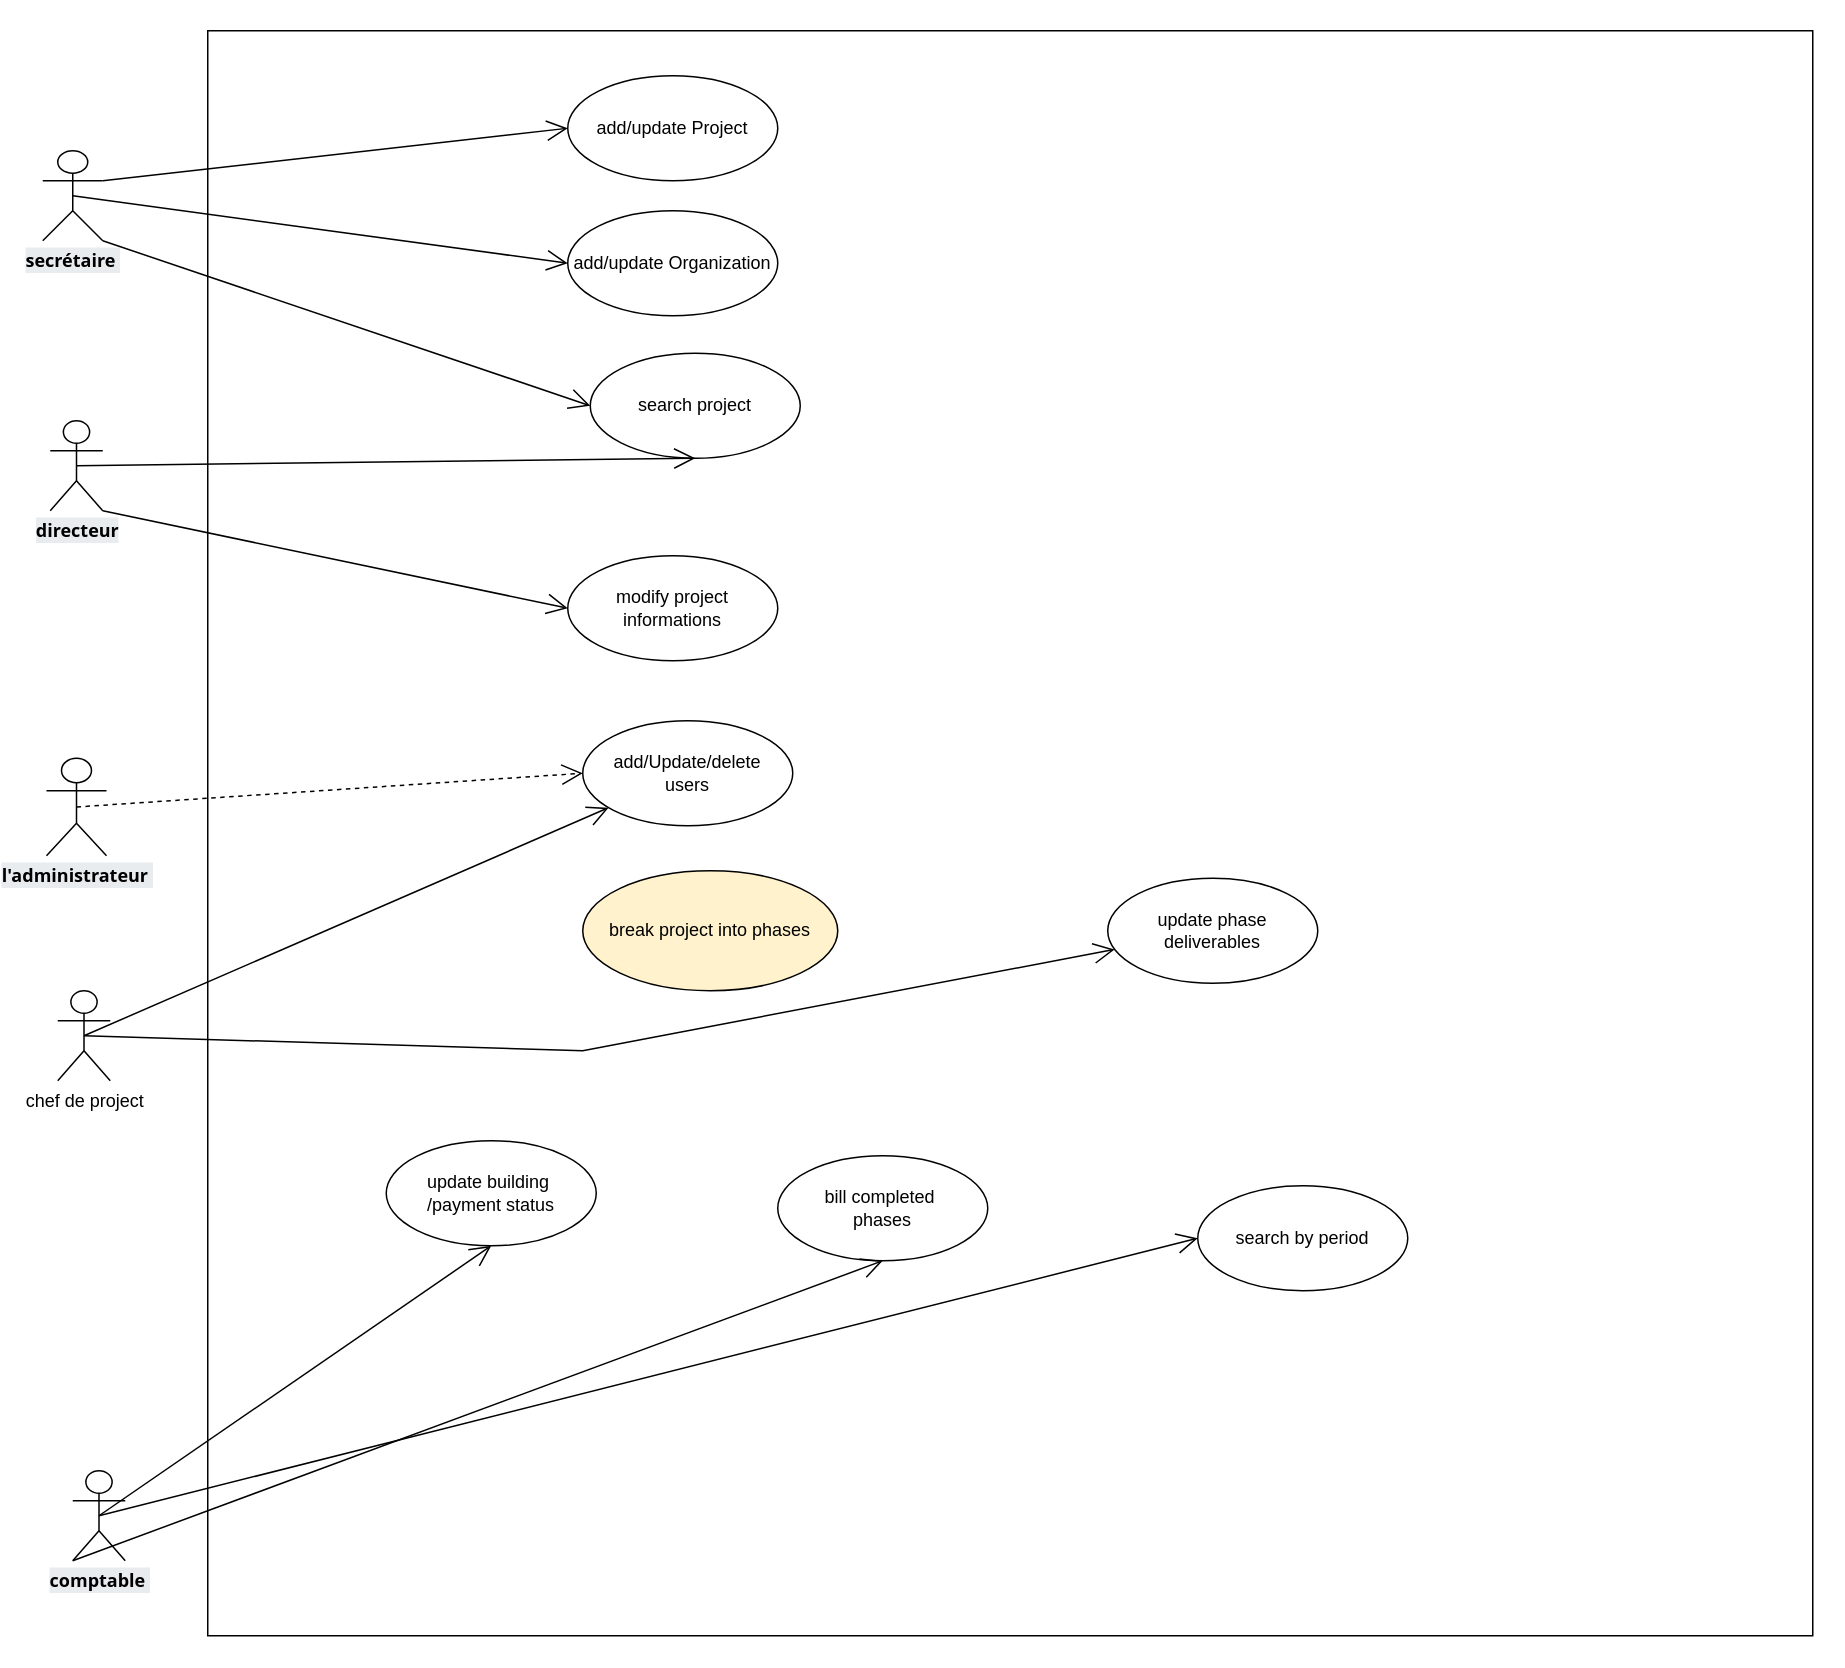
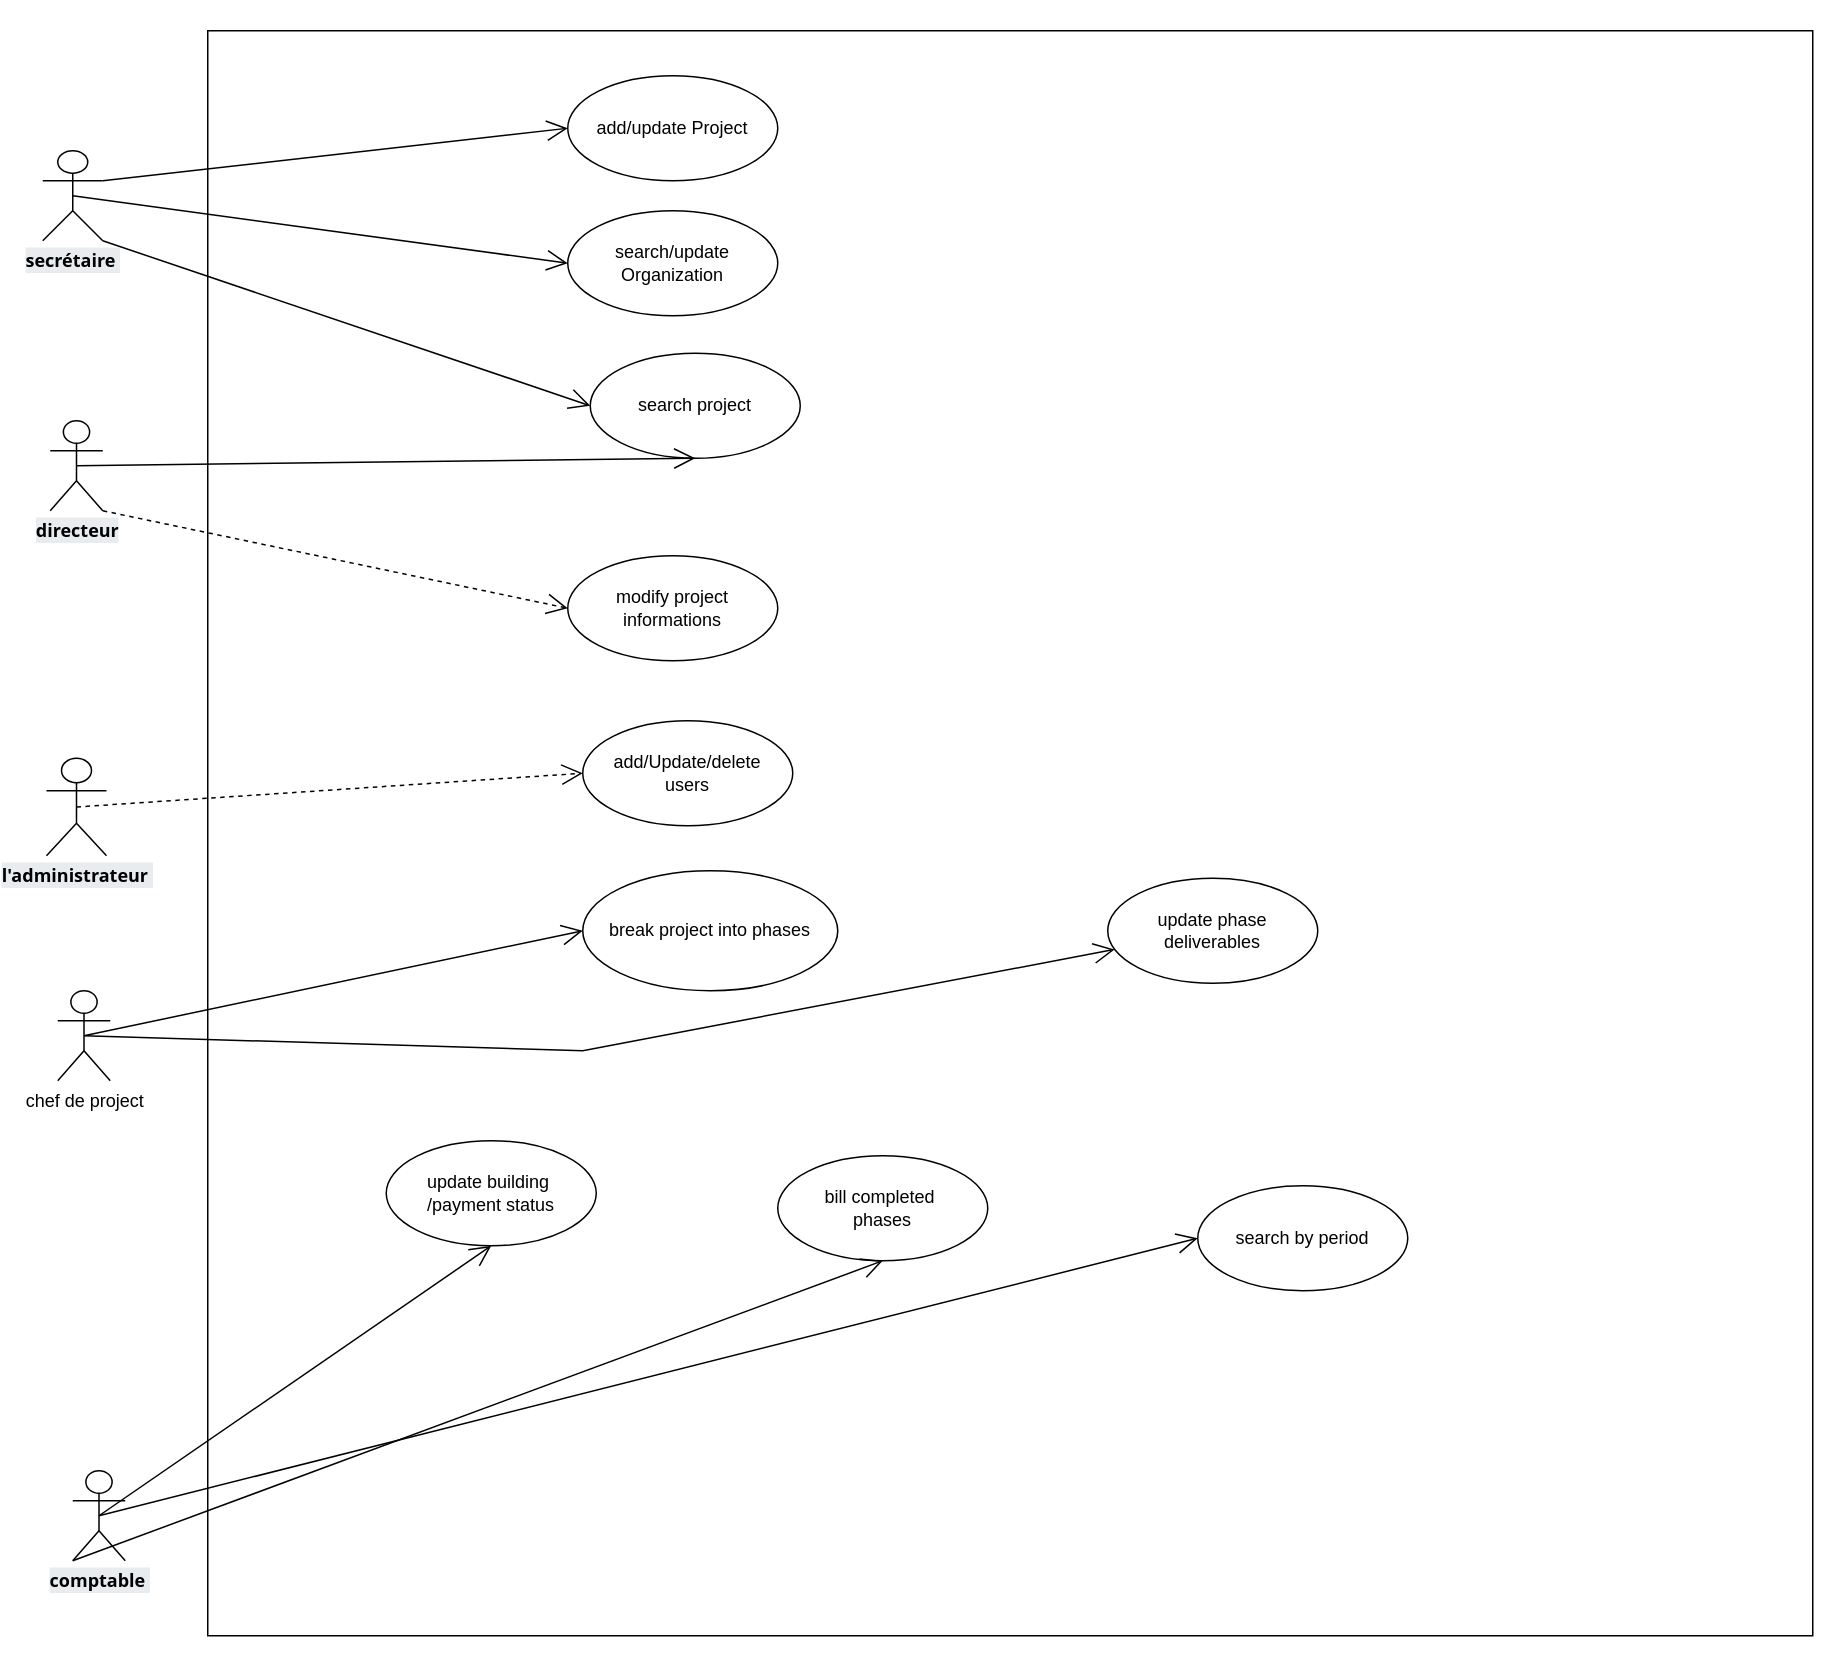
(673, 263) -> (673, 263)
(333, 559) -> (333, 559)
(358, 917) -> (335, 983)
(710, 931) -> (710, 931)
